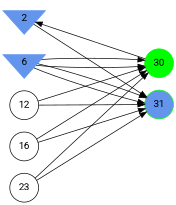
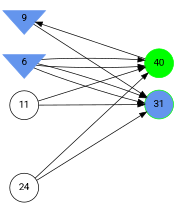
(24, 19) -> (24, 19)
(159, 63) -> (159, 63)
(24, 105) -> (24, 105)
(24, 146) -> none
(24, 188) -> (24, 188)
